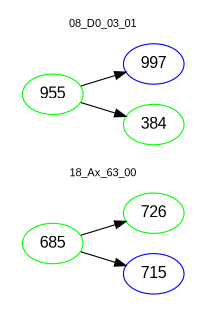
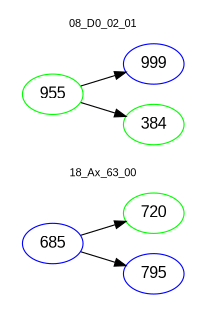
(103, 24) -> (103, 24)
(154, 64) -> (154, 64)
(154, 213) -> (154, 213)
(53, 244) -> (53, 244)
(154, 274) -> (154, 274)
